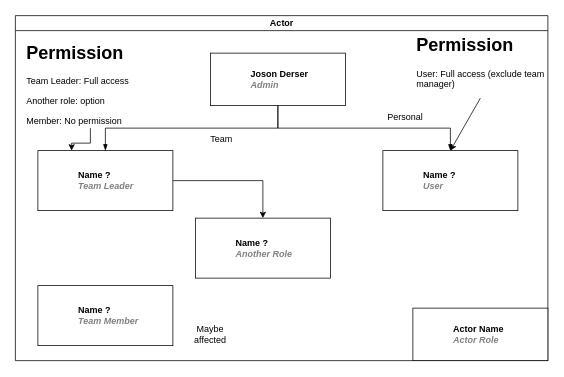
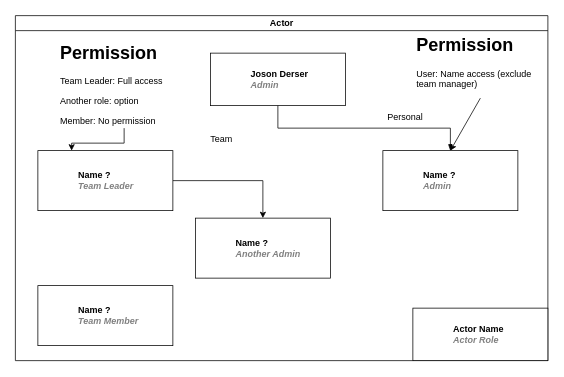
(481, 39) -> (481, 39)
(90, 83) -> (124, 83)
(105, 135) -> none
(437, 180) -> (437, 180)
(264, 248) -> (266, 248)
(210, 334) -> none
